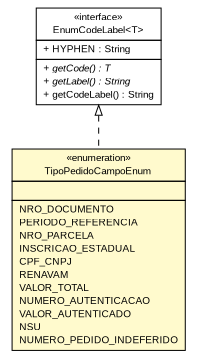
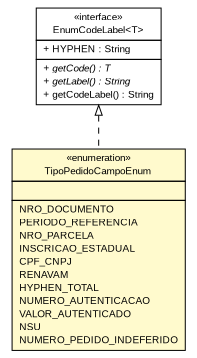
(54, 288) -> (59, 288)
